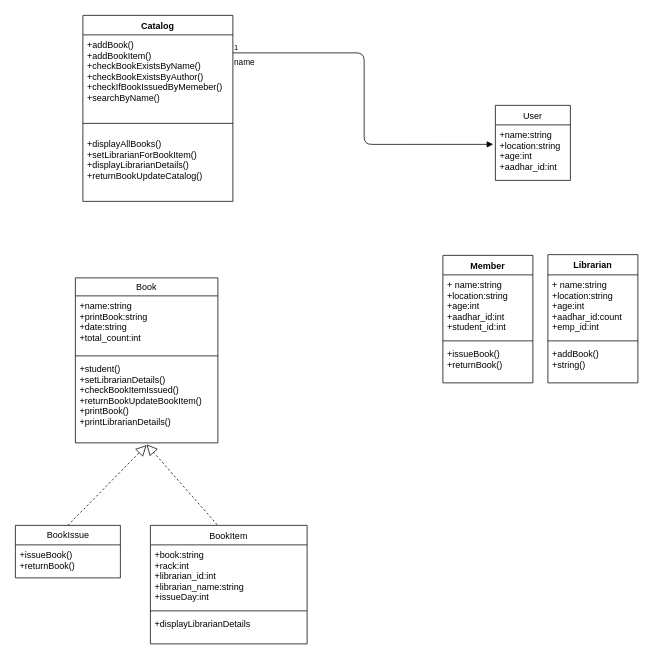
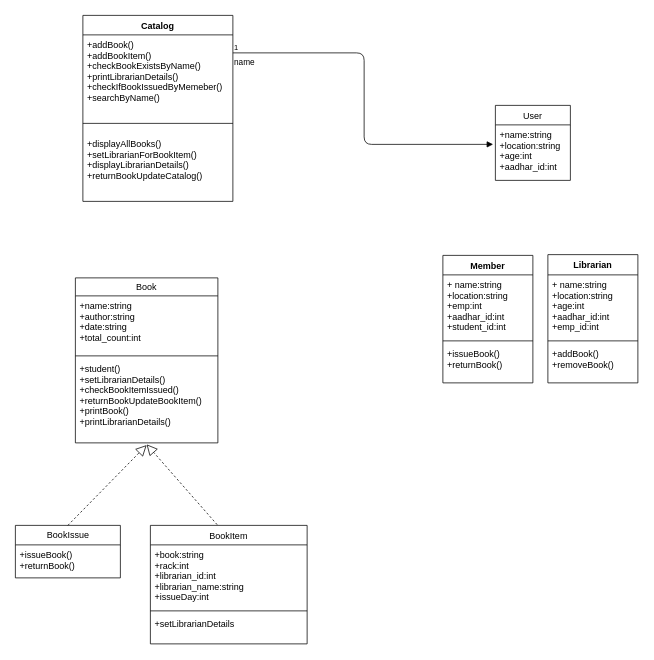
(112, 45) -> (112, 45)
(476, 285) -> (476, 285)
(581, 285) -> (581, 285)
(107, 306) -> (107, 306)
(577, 354) -> (577, 354)
(208, 624) -> (200, 624)
